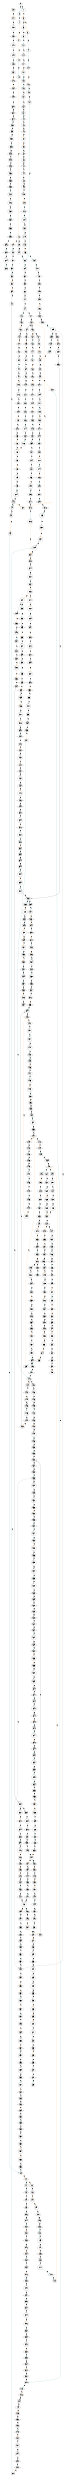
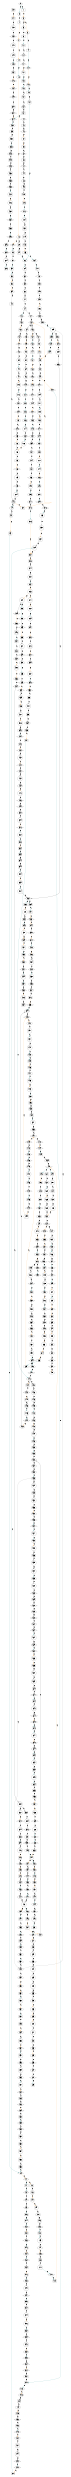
(23, 116) -> (18, 116)
